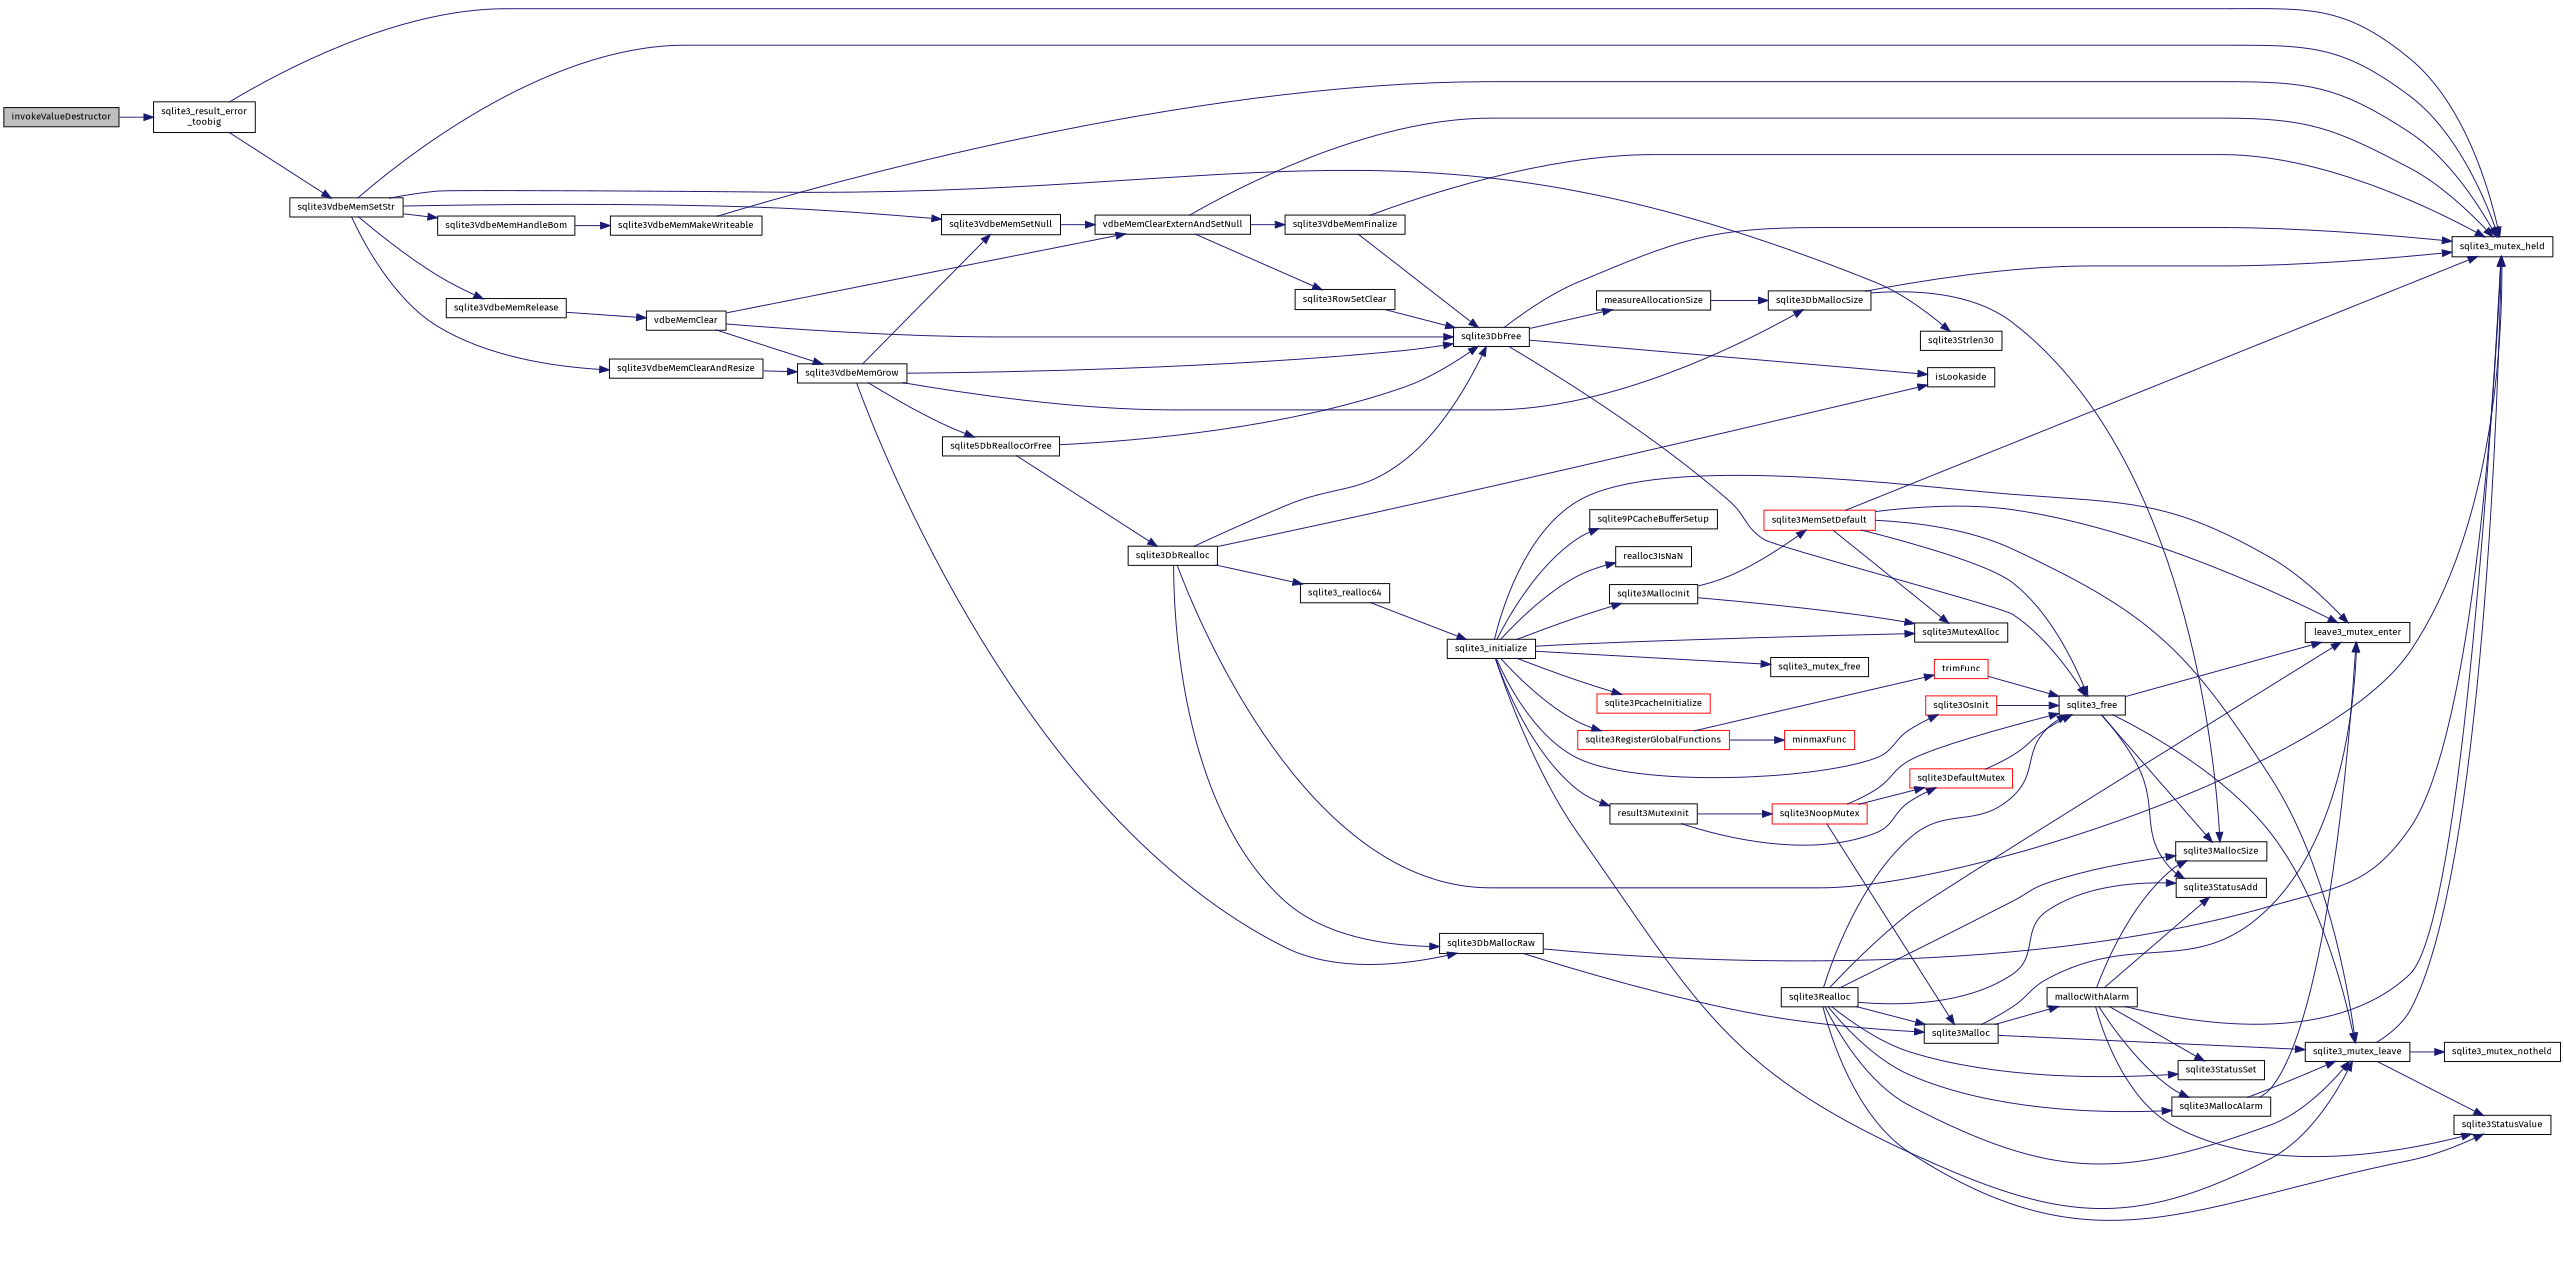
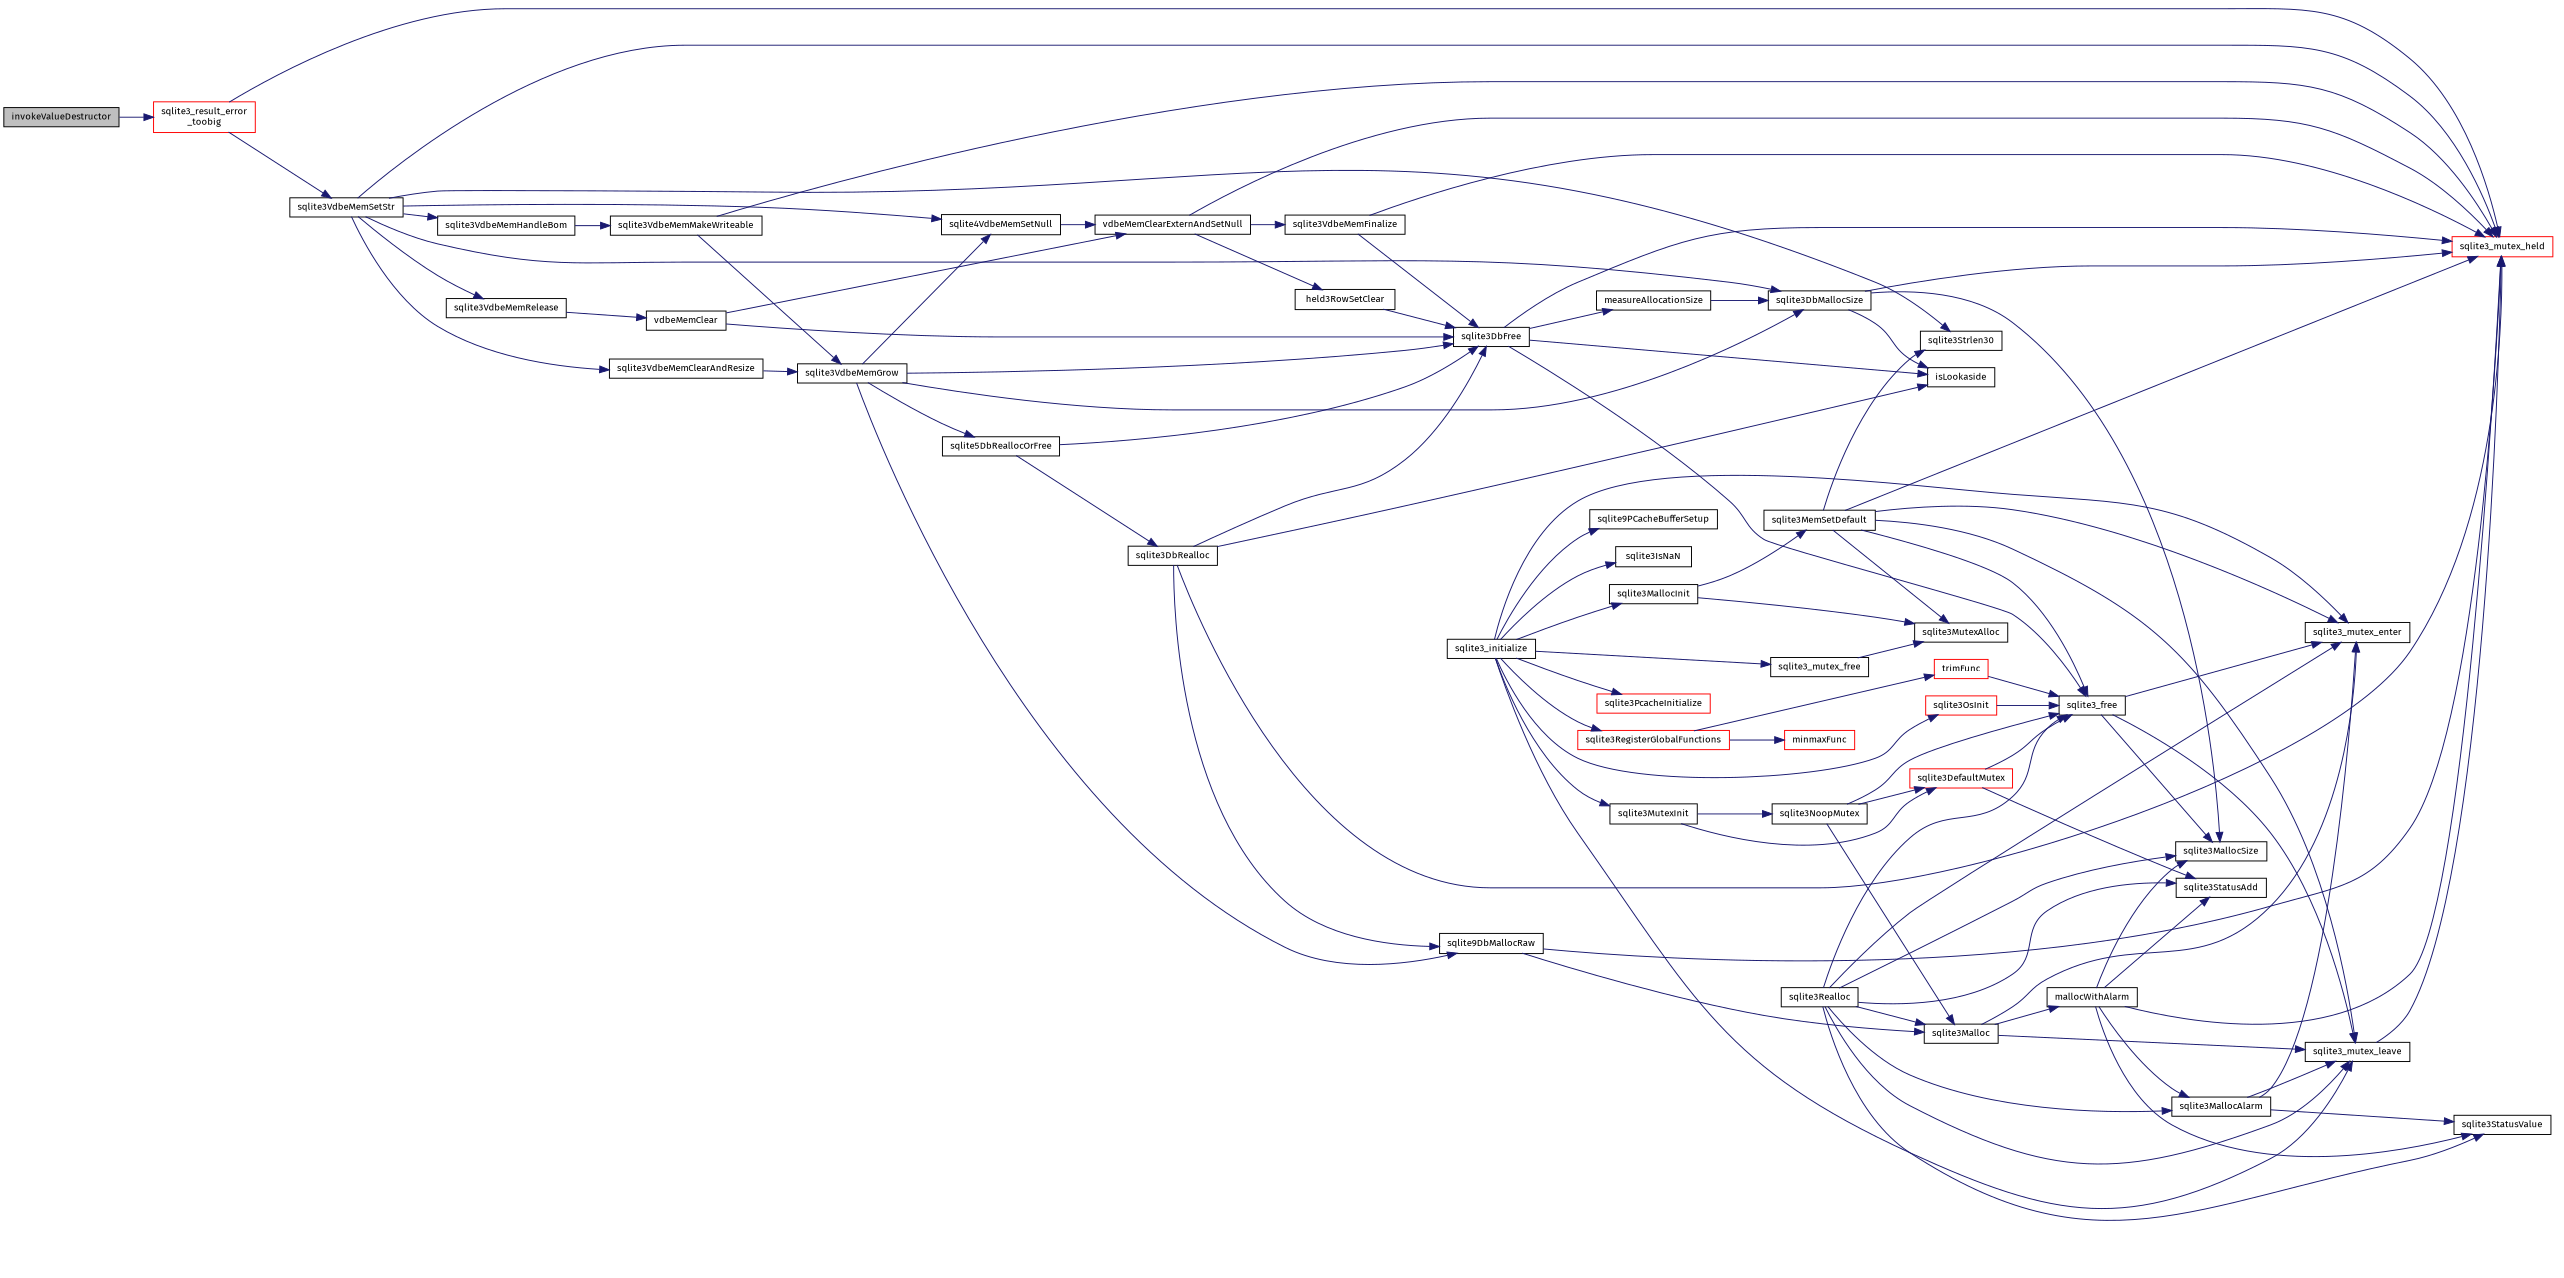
(204, 117) -> (204, 117)
(1001, 225) -> (1001, 225)
(2502, 247) -> (2502, 247)
none -> (1066, 262)
(1345, 300) -> (1345, 300)
none -> (1886, 333)
(765, 346) -> (766, 296)
none -> (1859, 426)
(1820, 520) -> (1820, 520)
(1654, 557) -> (1654, 557)
(1345, 593) -> none
(2358, 633) -> (2358, 633)
(1720, 639) -> (1886, 651)
(2147, 792) -> (2074, 828)
(1654, 814) -> (1654, 814)
(1820, 814) -> (1820, 814)
(1491, 943) -> (1491, 943)
(2502, 1052) -> none
(2221, 1070) -> none
(2426, 1086) -> (2358, 1115)
